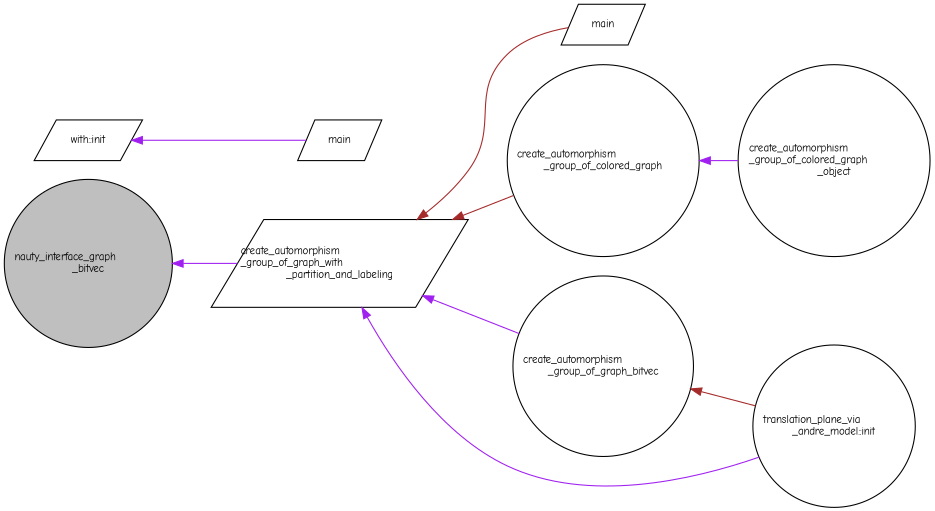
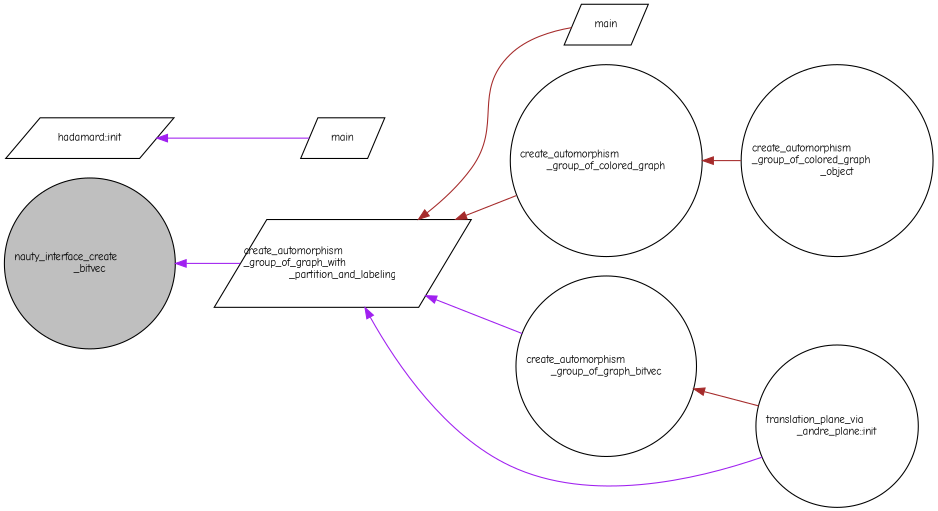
(88, 140) -> (90, 138)
(724, 161) -> (727, 161)
(88, 263) -> (90, 263)
(834, 426) -> (837, 426)
